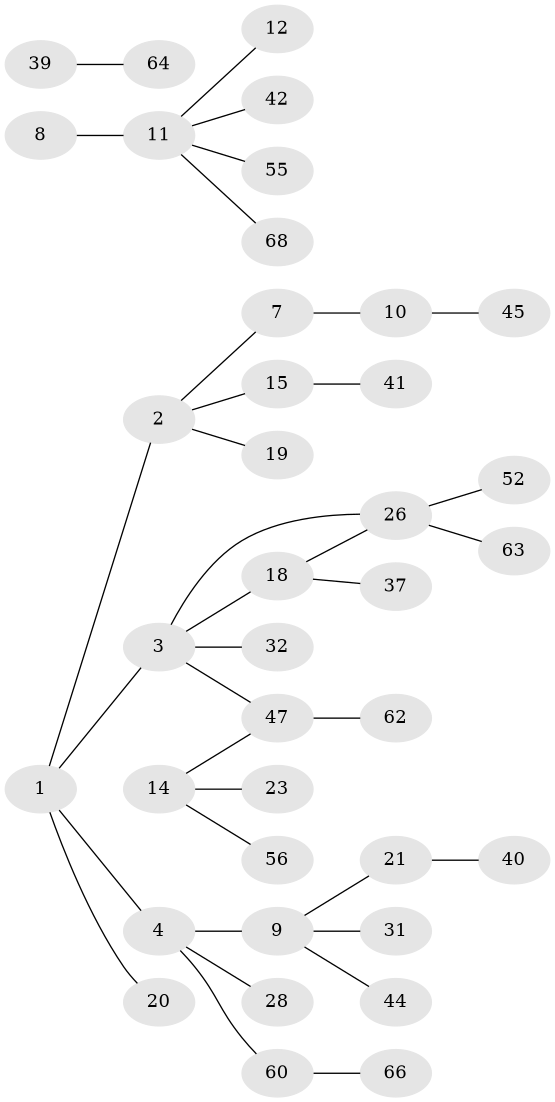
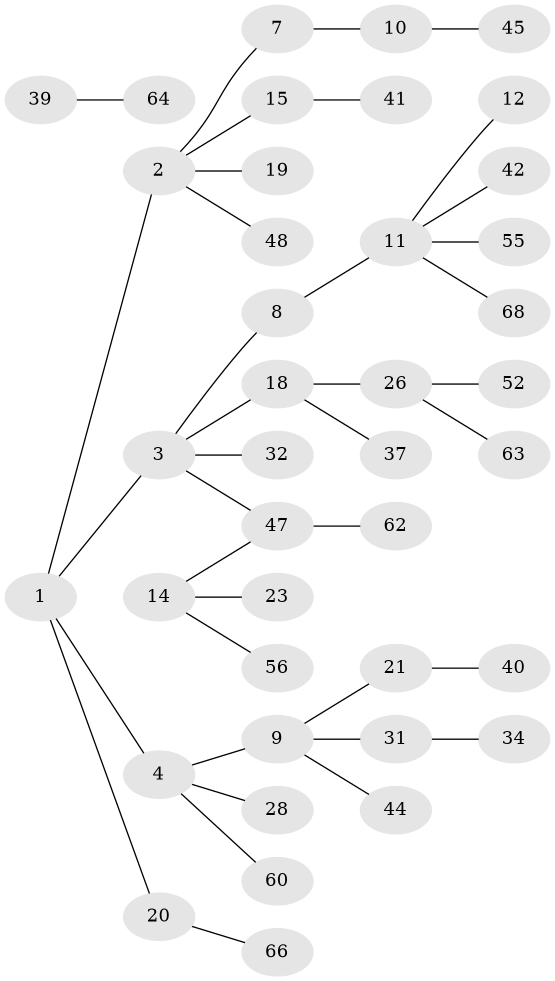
none -> (278, 242)
(247, 538) -> (215, 382)
none -> (514, 739)
(337, 1073) -> (219, 935)
